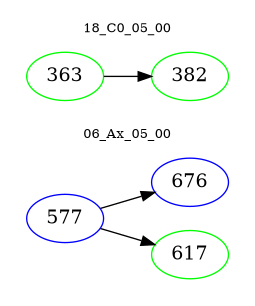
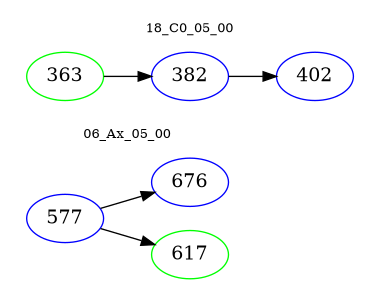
(190, 76) -> (190, 76)
none -> (315, 76)
